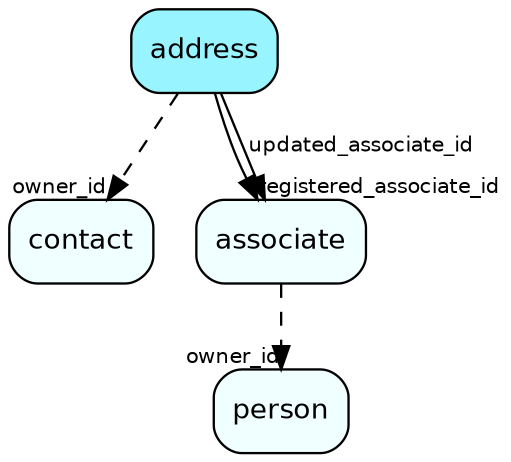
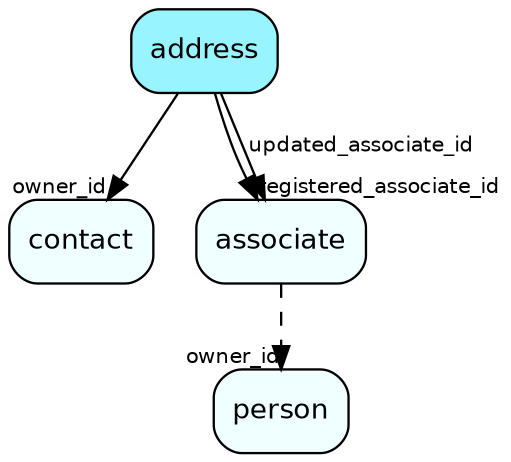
(149, 137) -> (149, 137)
